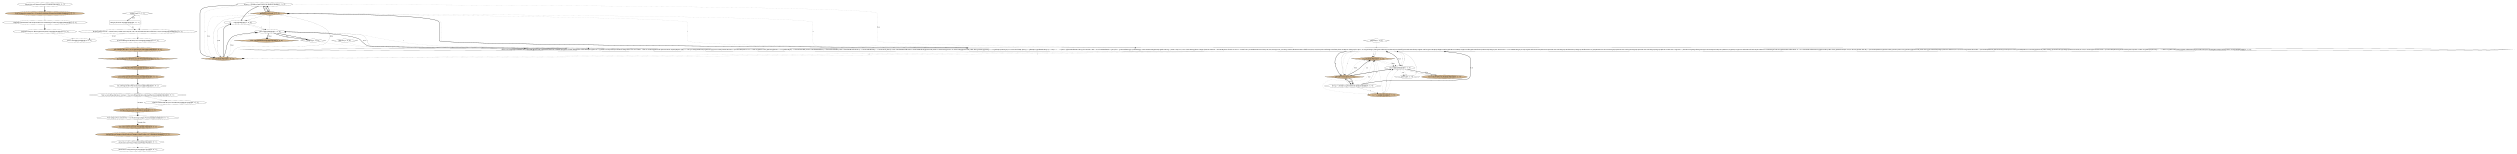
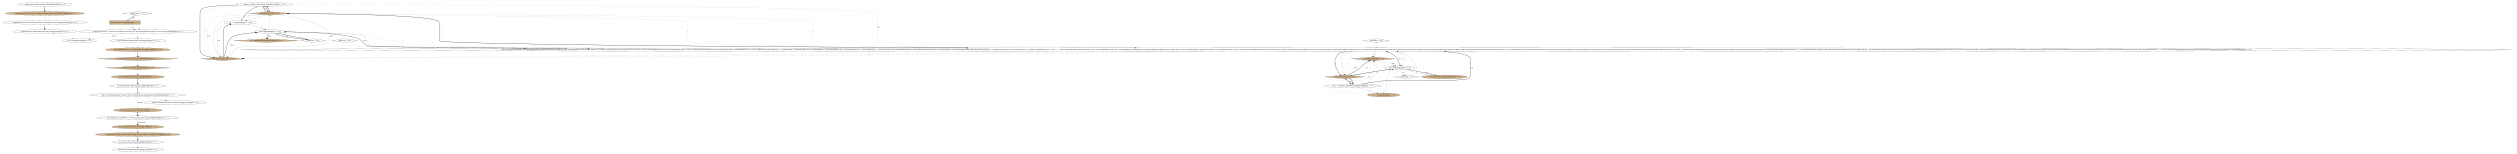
(125, 22) -> (125, 22)
(138, 72) -> (138, 72)
